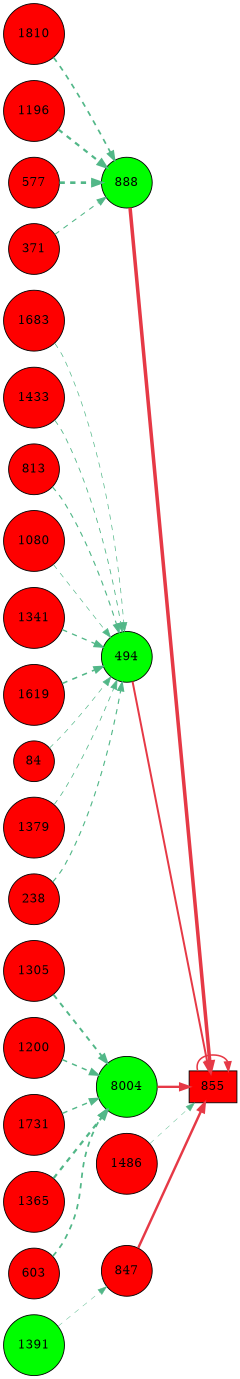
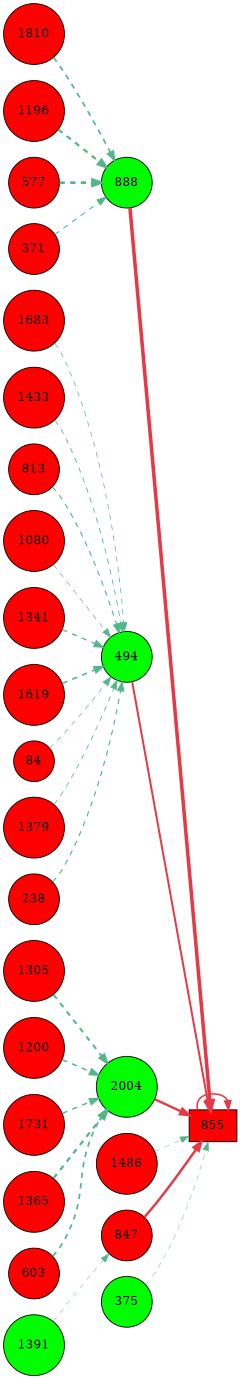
(127, 1087) -> (127, 1087)
none -> (127, 1302)
